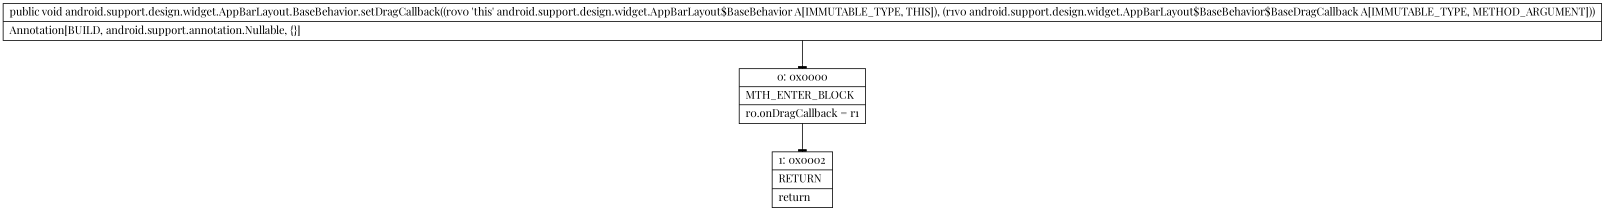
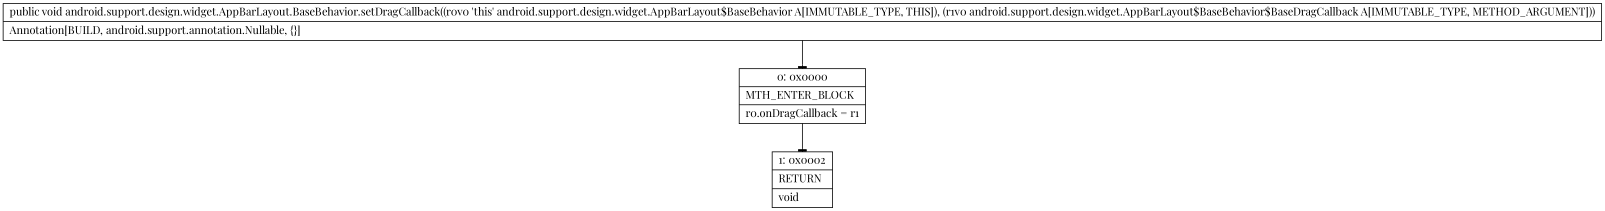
(795, 198) -> (789, 198)
